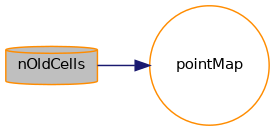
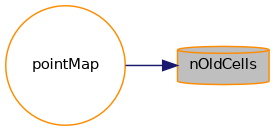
(116, 65) -> (144, 65)
